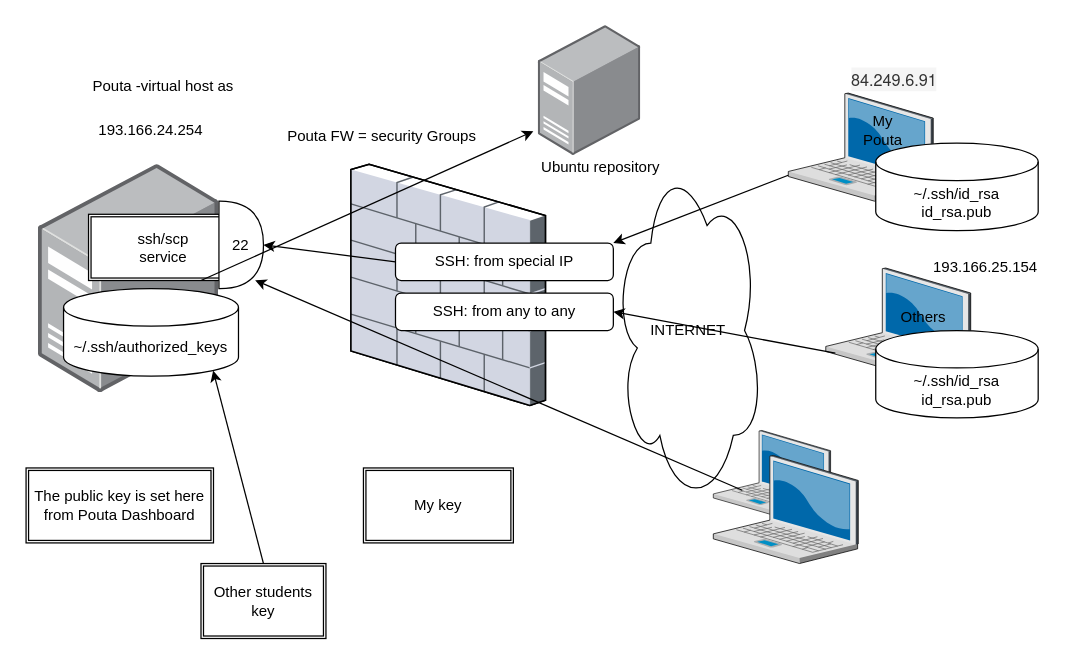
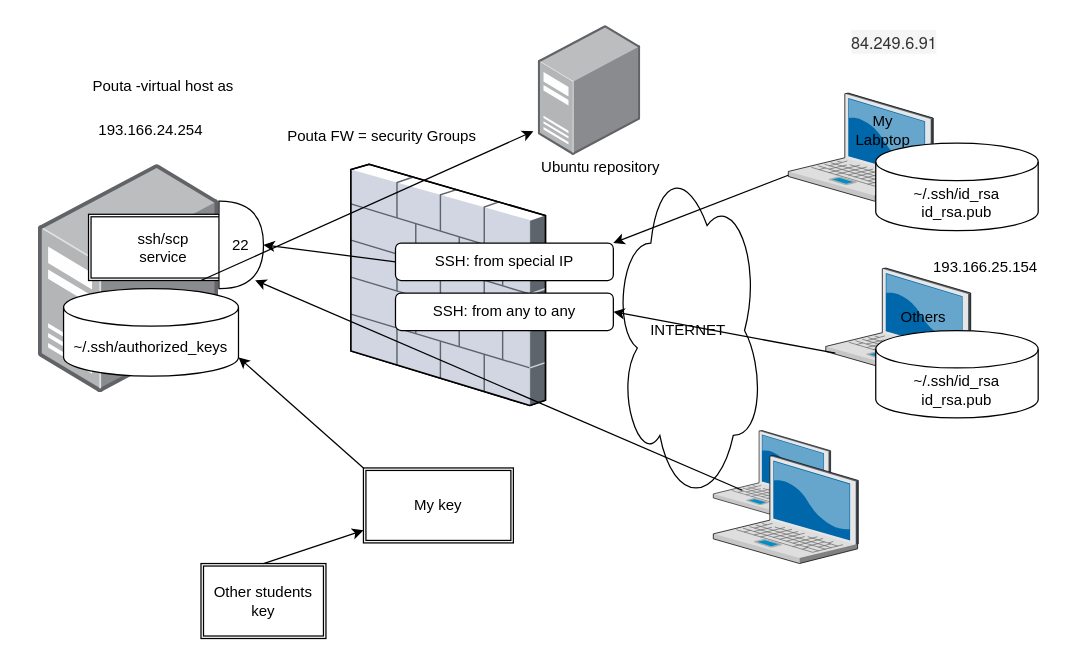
(894, 81) -> (894, 43)
(883, 131) -> (883, 131)
none -> (304, 415)
(239, 472) -> (309, 549)
(119, 506) -> none
